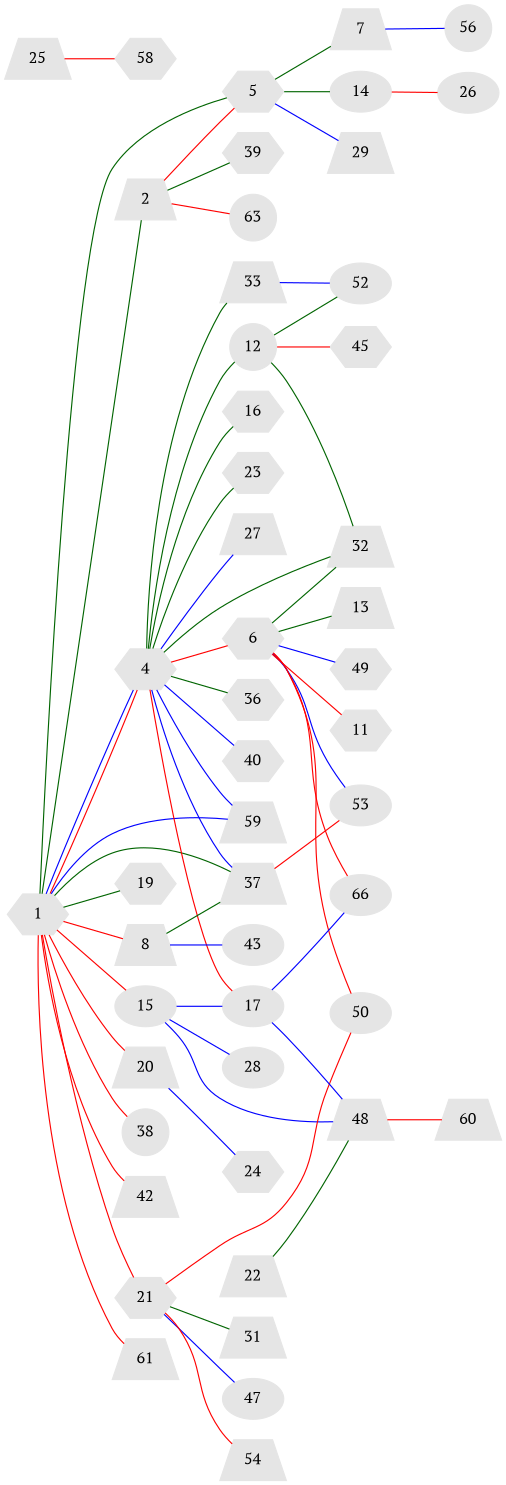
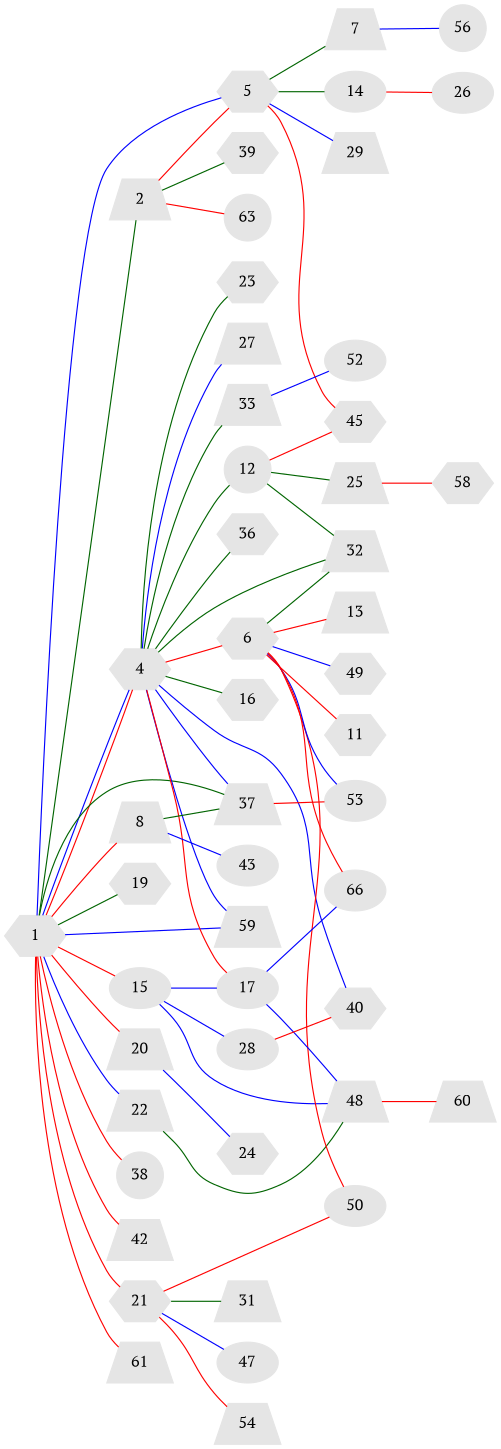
none -> (301, 257)
(306, 316) -> (300, 476)
(67, 461) -> (62, 472)
(305, 624) -> (300, 626)
none -> (314, 1024)
none -> (76, 1029)
